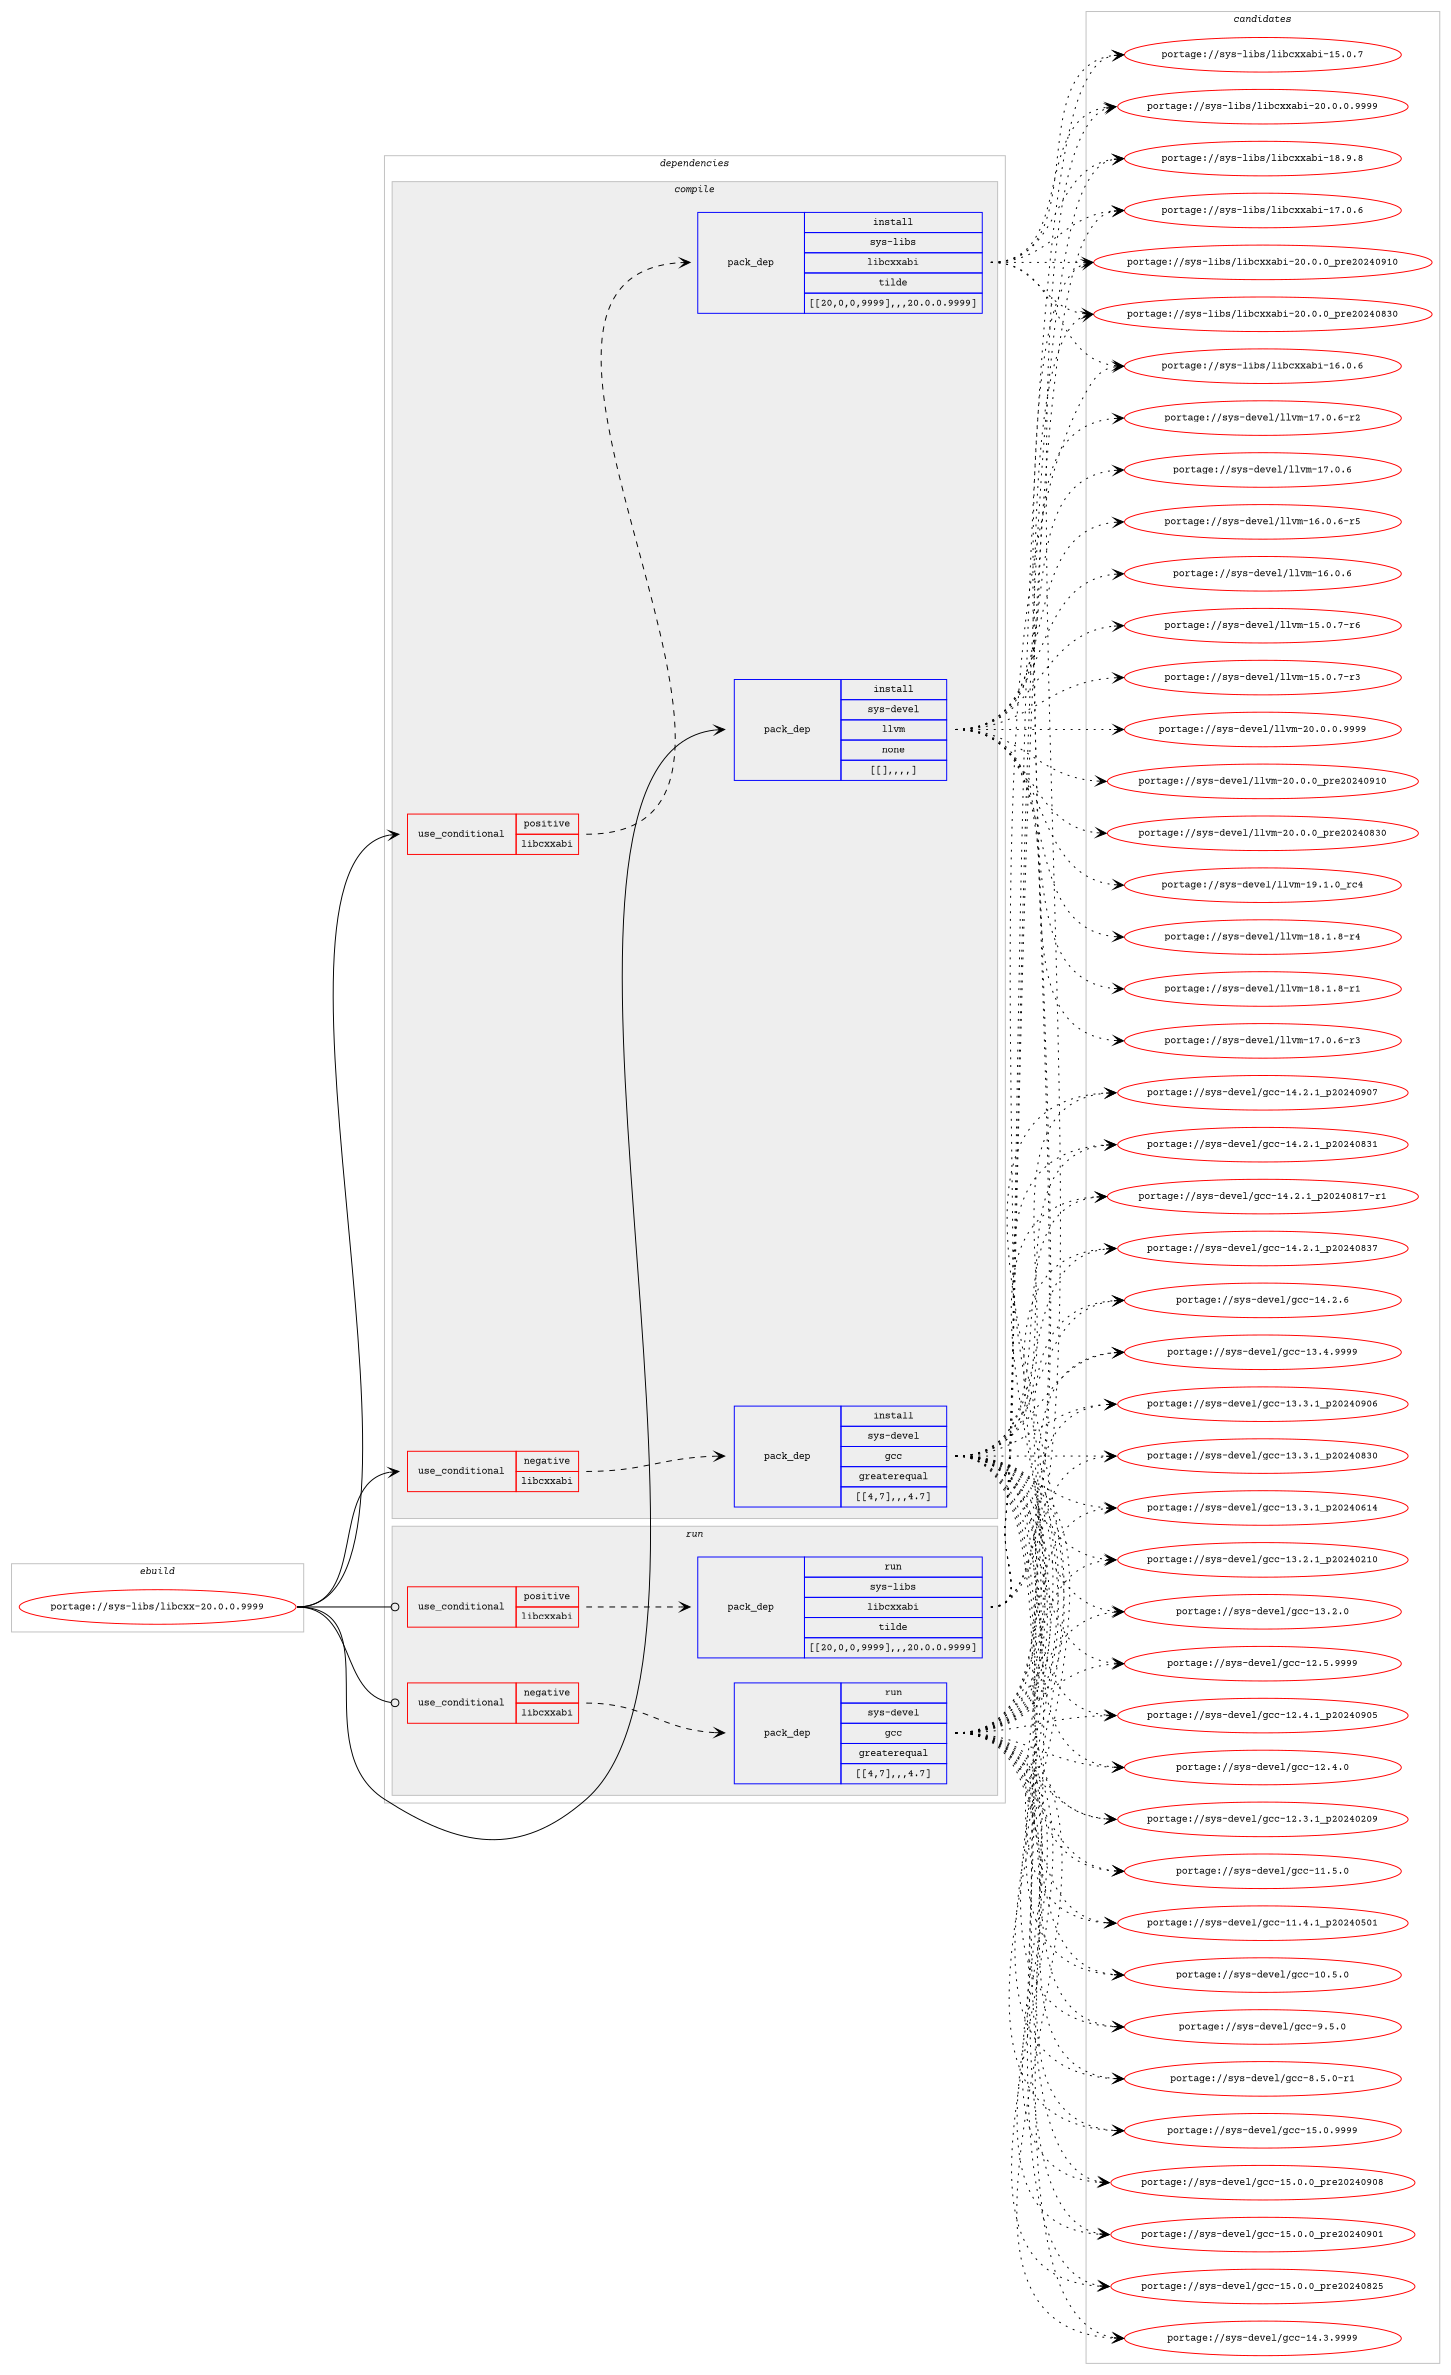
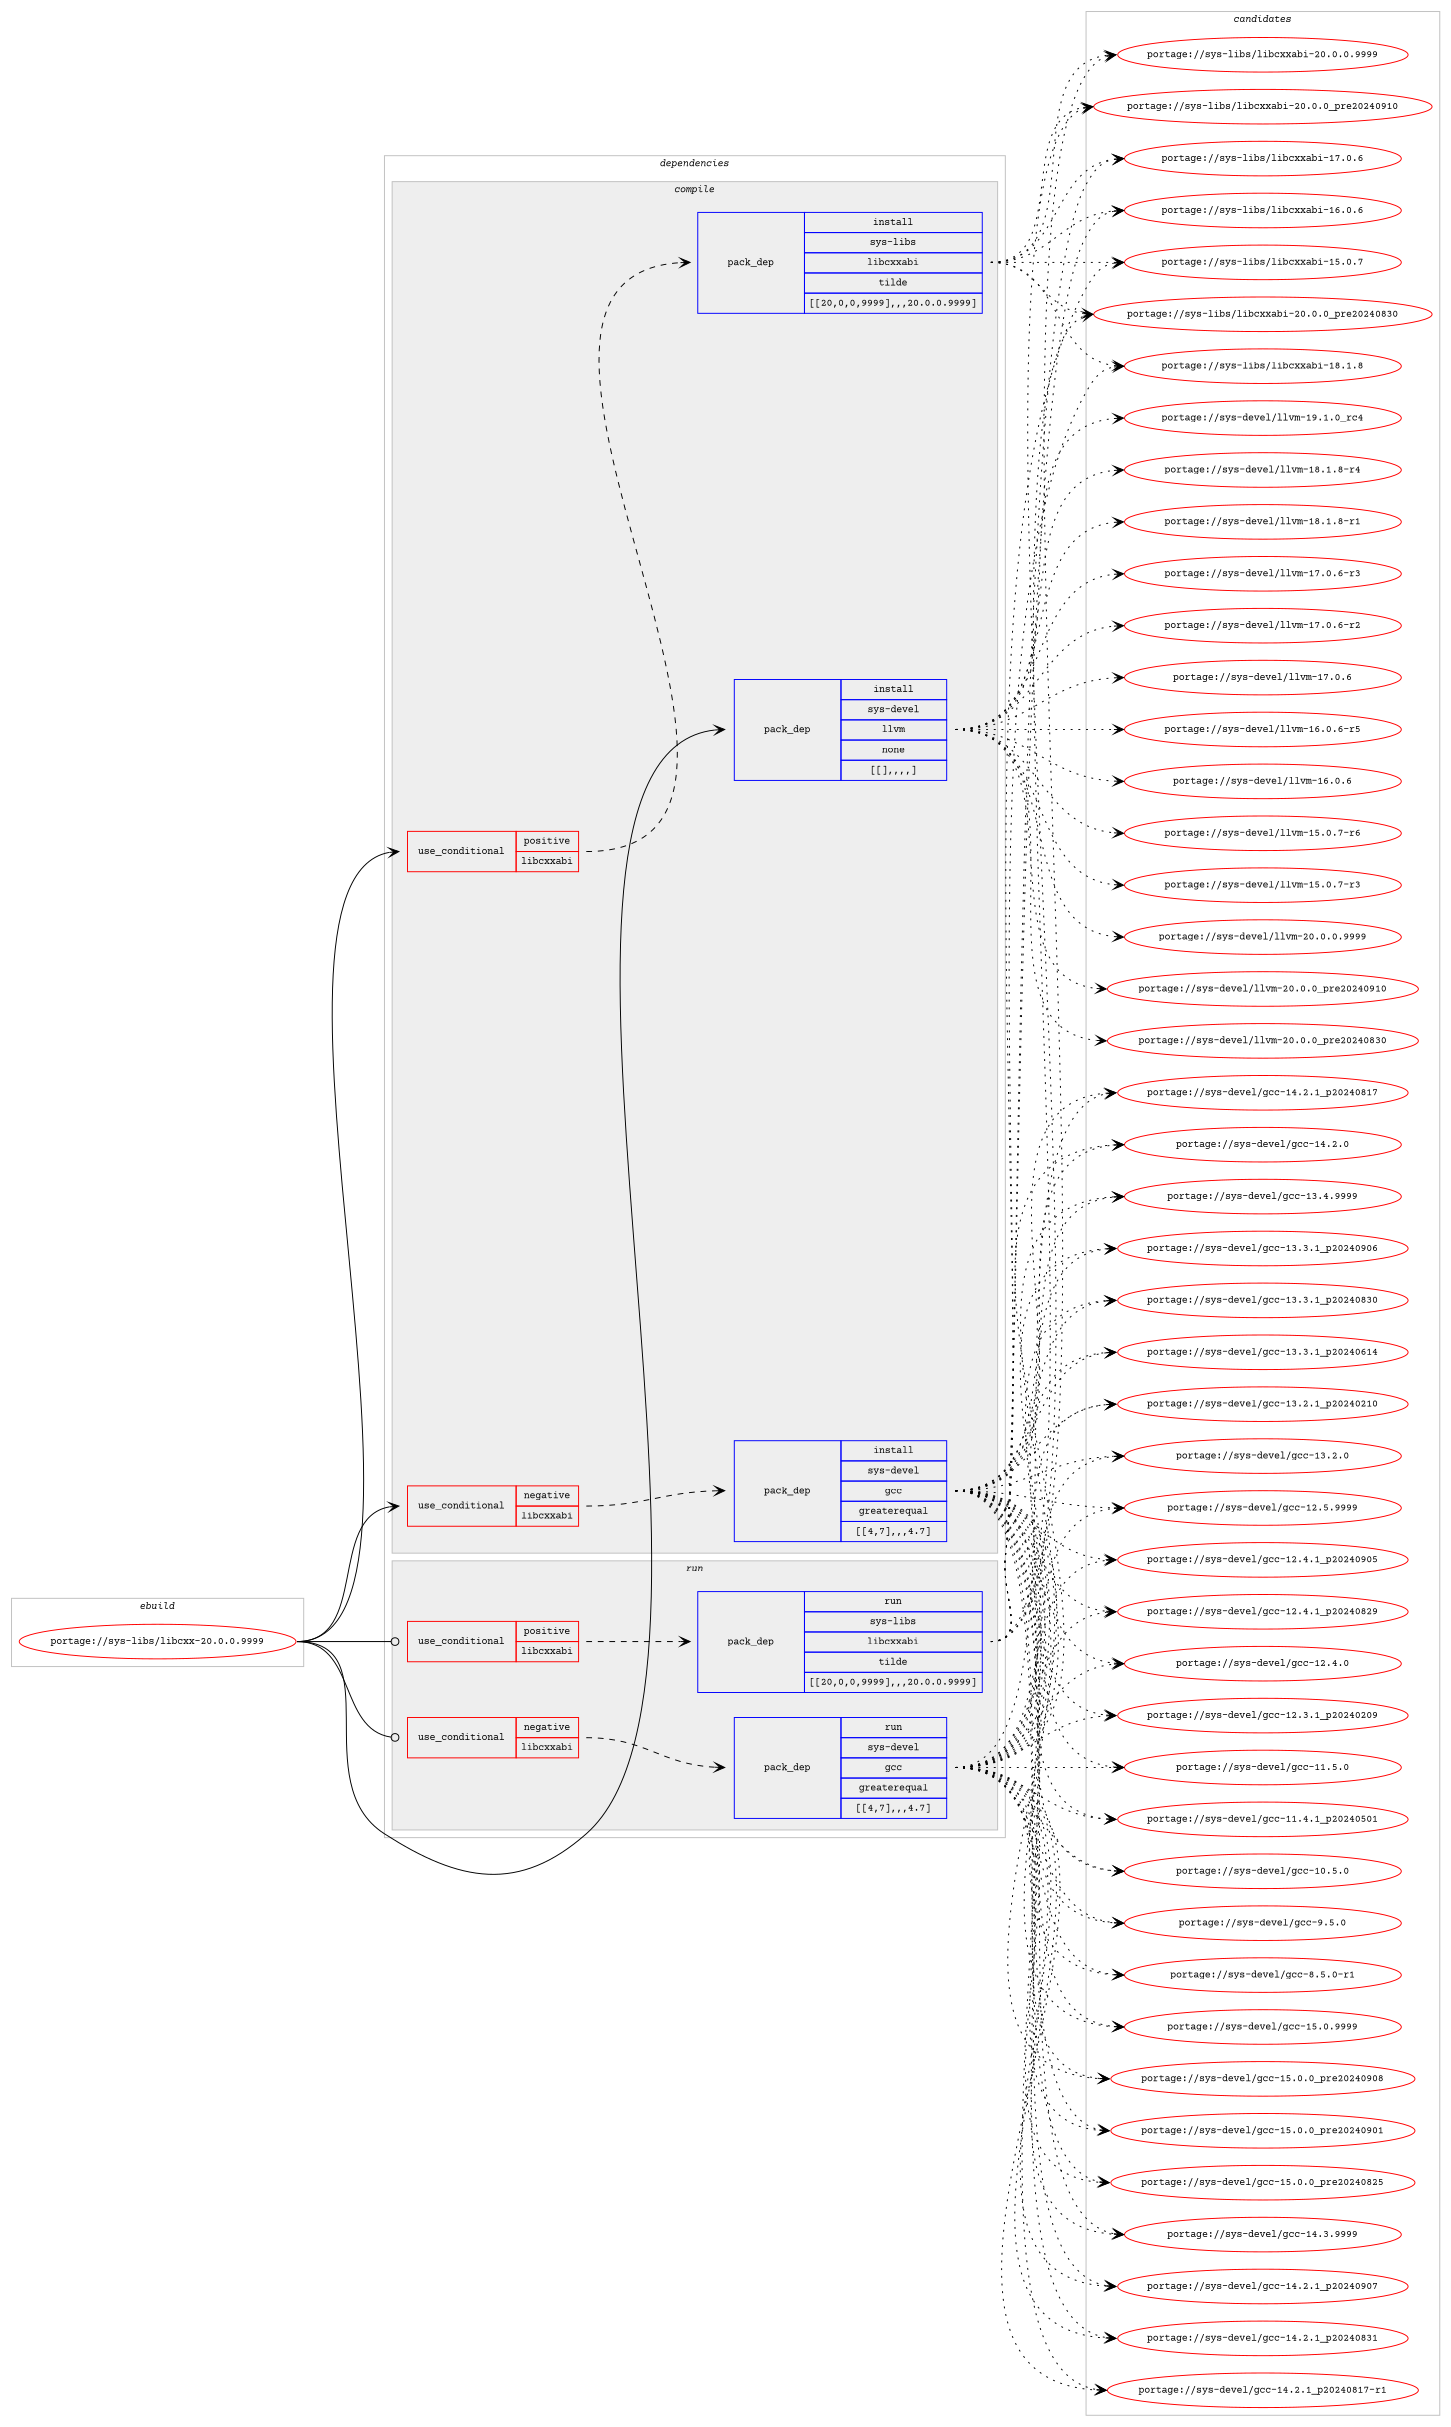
(1263, 159) -> (1263, 366)
(1263, 1248) -> (1263, 1093)
(1263, 1300) -> (1263, 1145)
none -> (1263, 1612)
